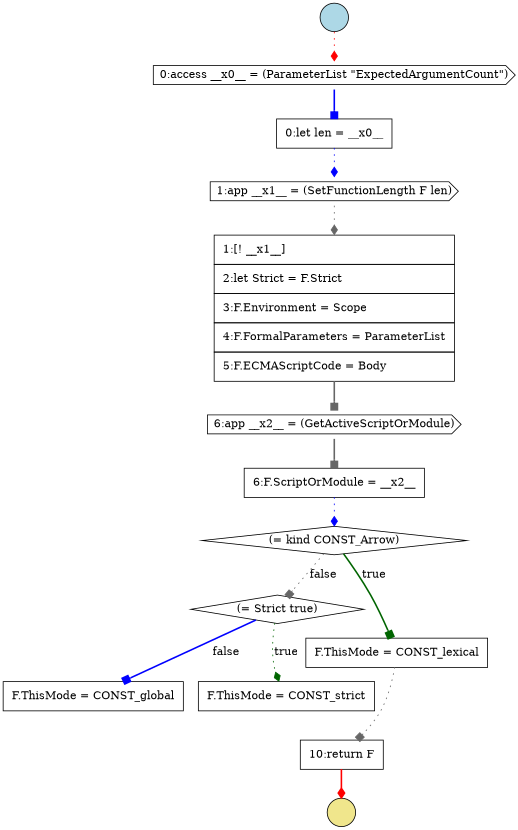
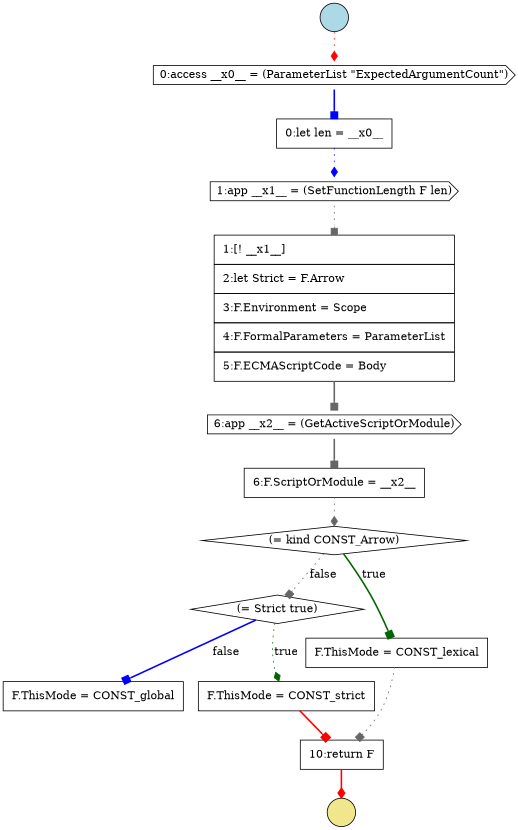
(334, 215) -> (334, 215)
(283, 279) -> (284, 279)
(334, 507) -> (334, 507)
none -> (311, 722)
